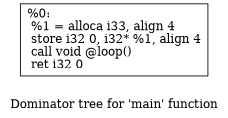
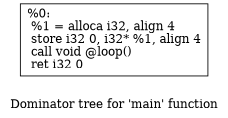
(101, 27) -> (101, 27)
